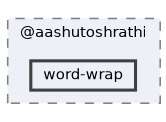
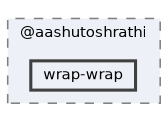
(83, 75) -> (83, 75)
